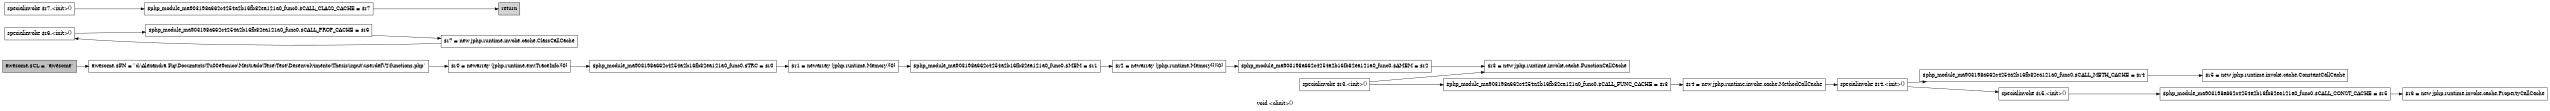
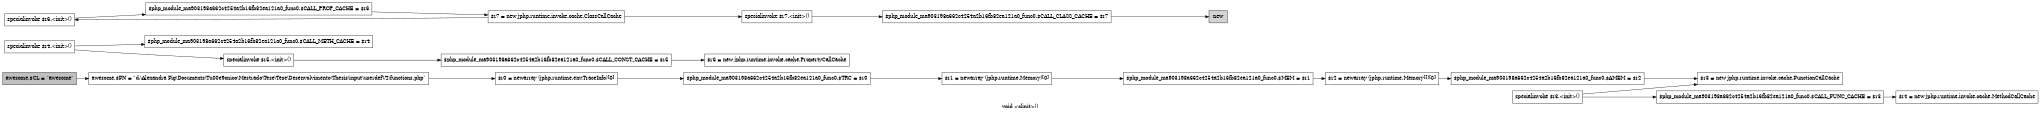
(509, 9) -> (1218, 17)
none -> (681, 17)
(2275, 76) -> none
(1830, 85) -> none
